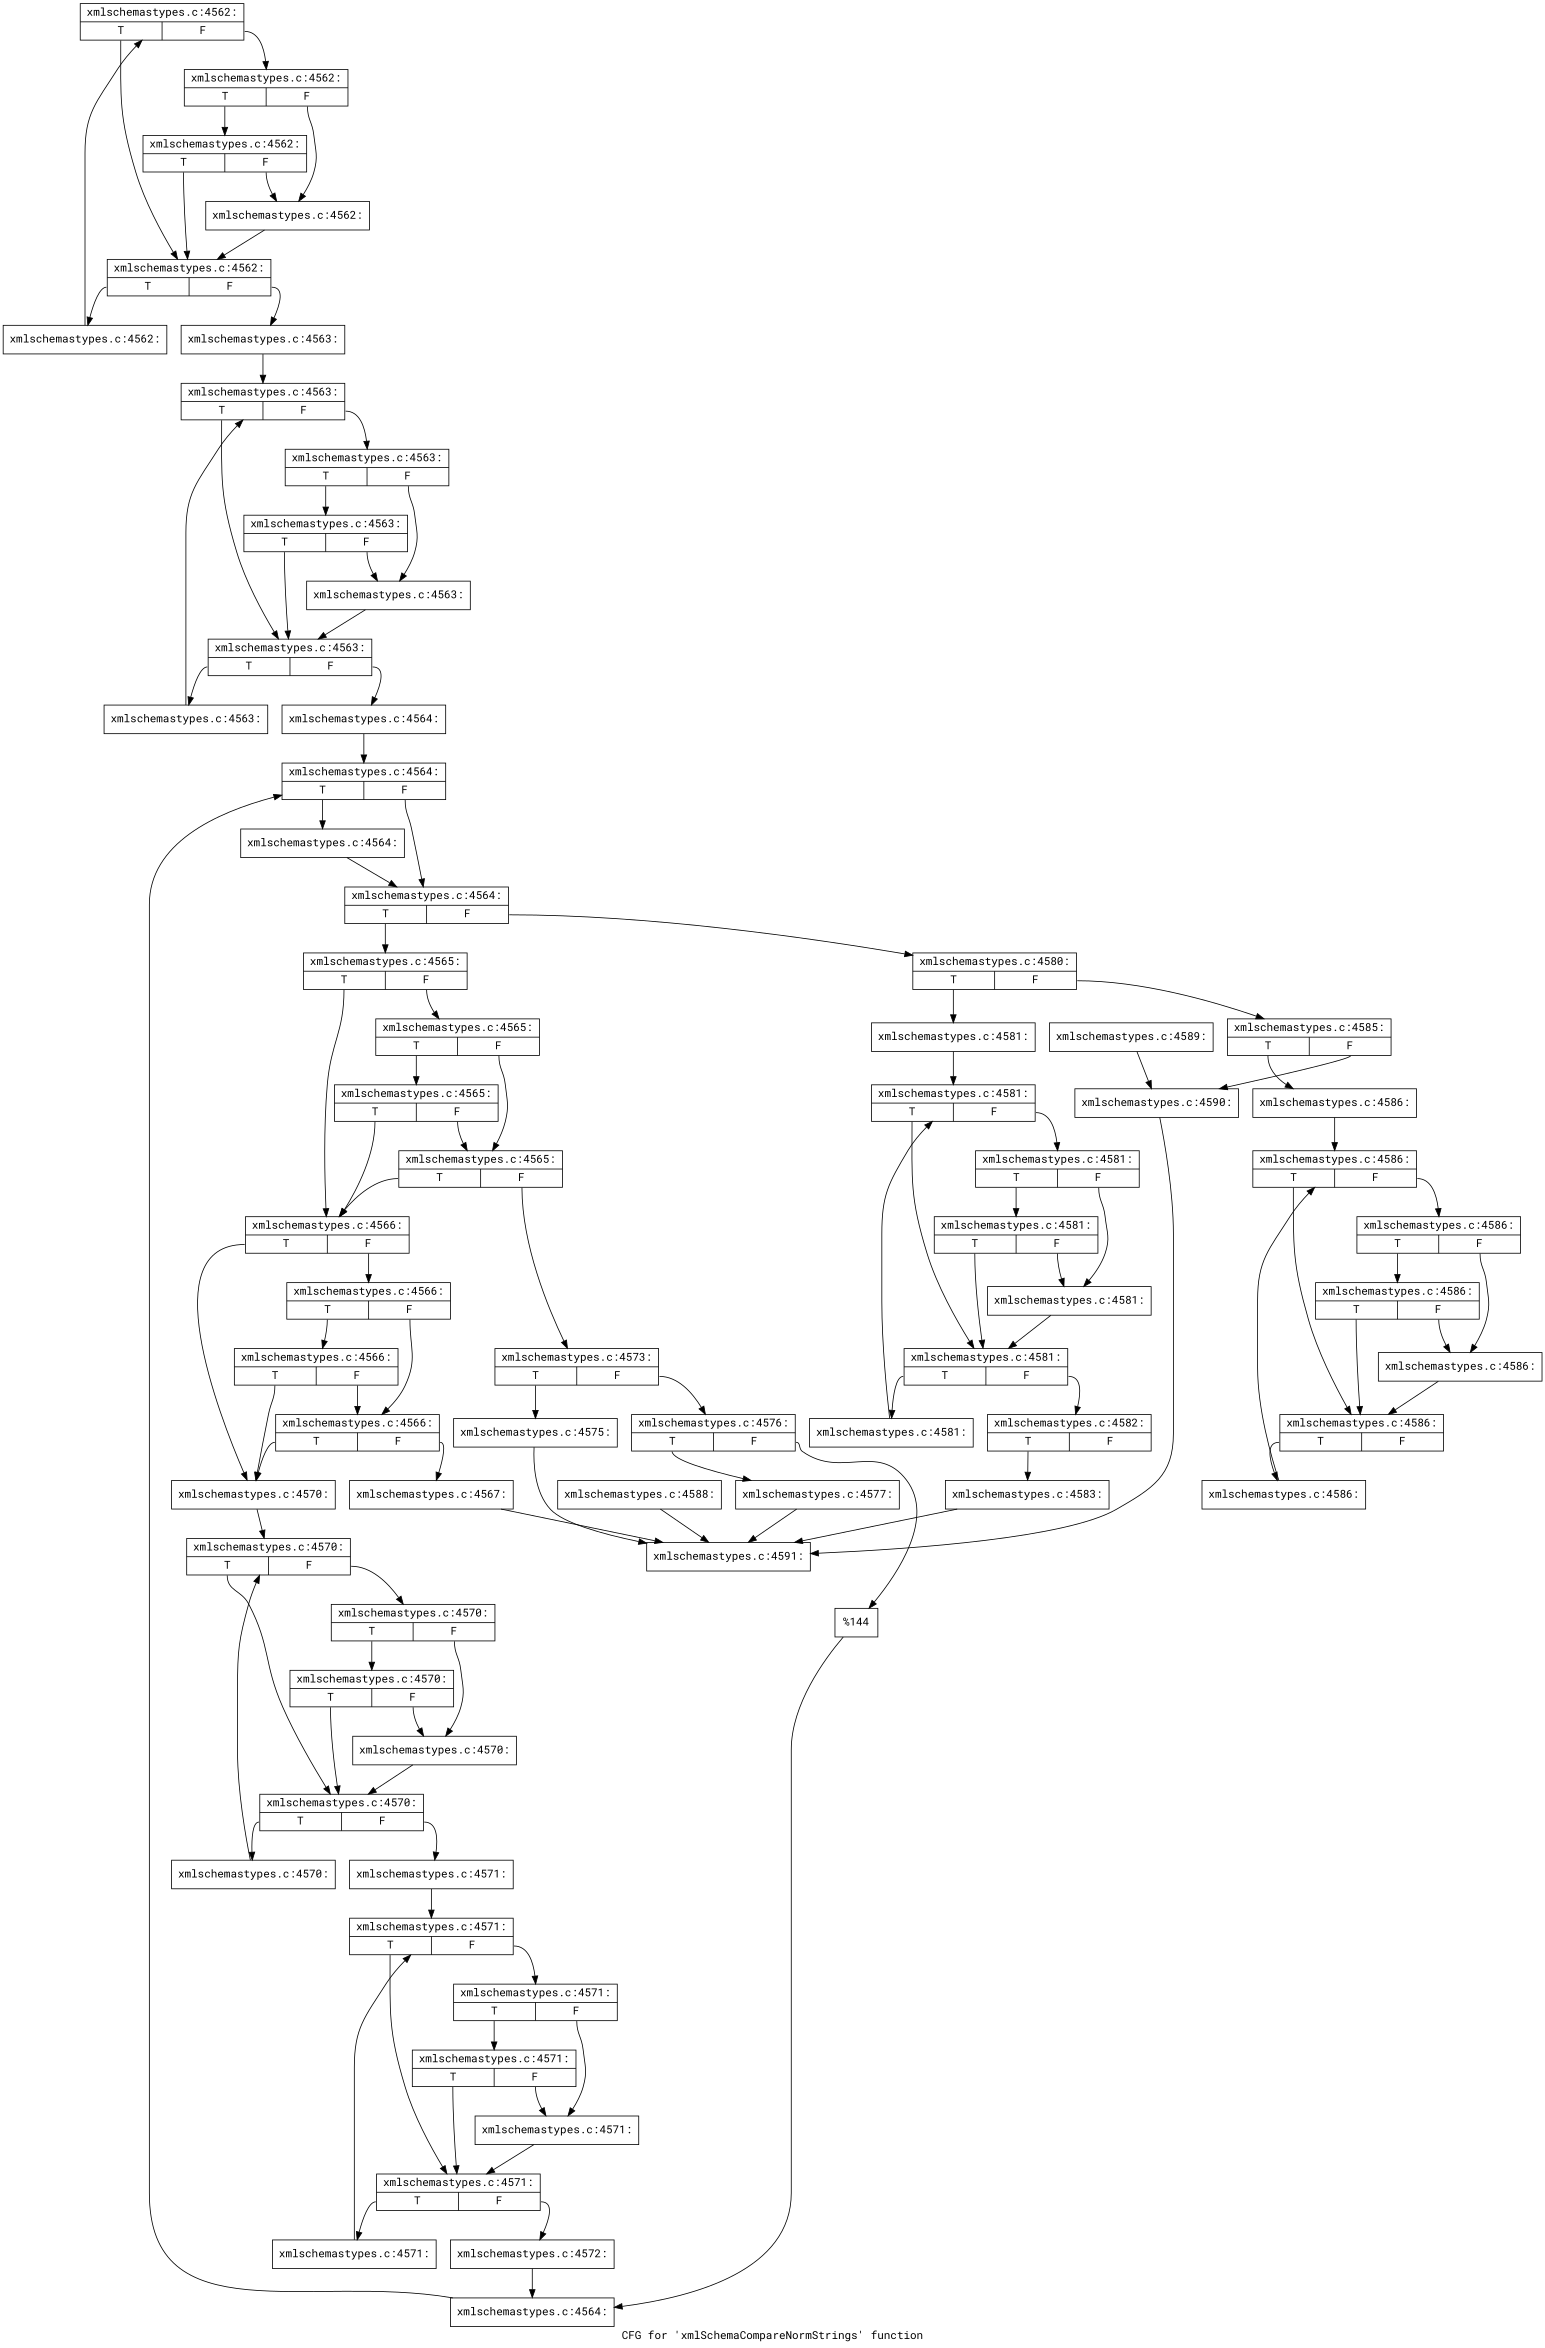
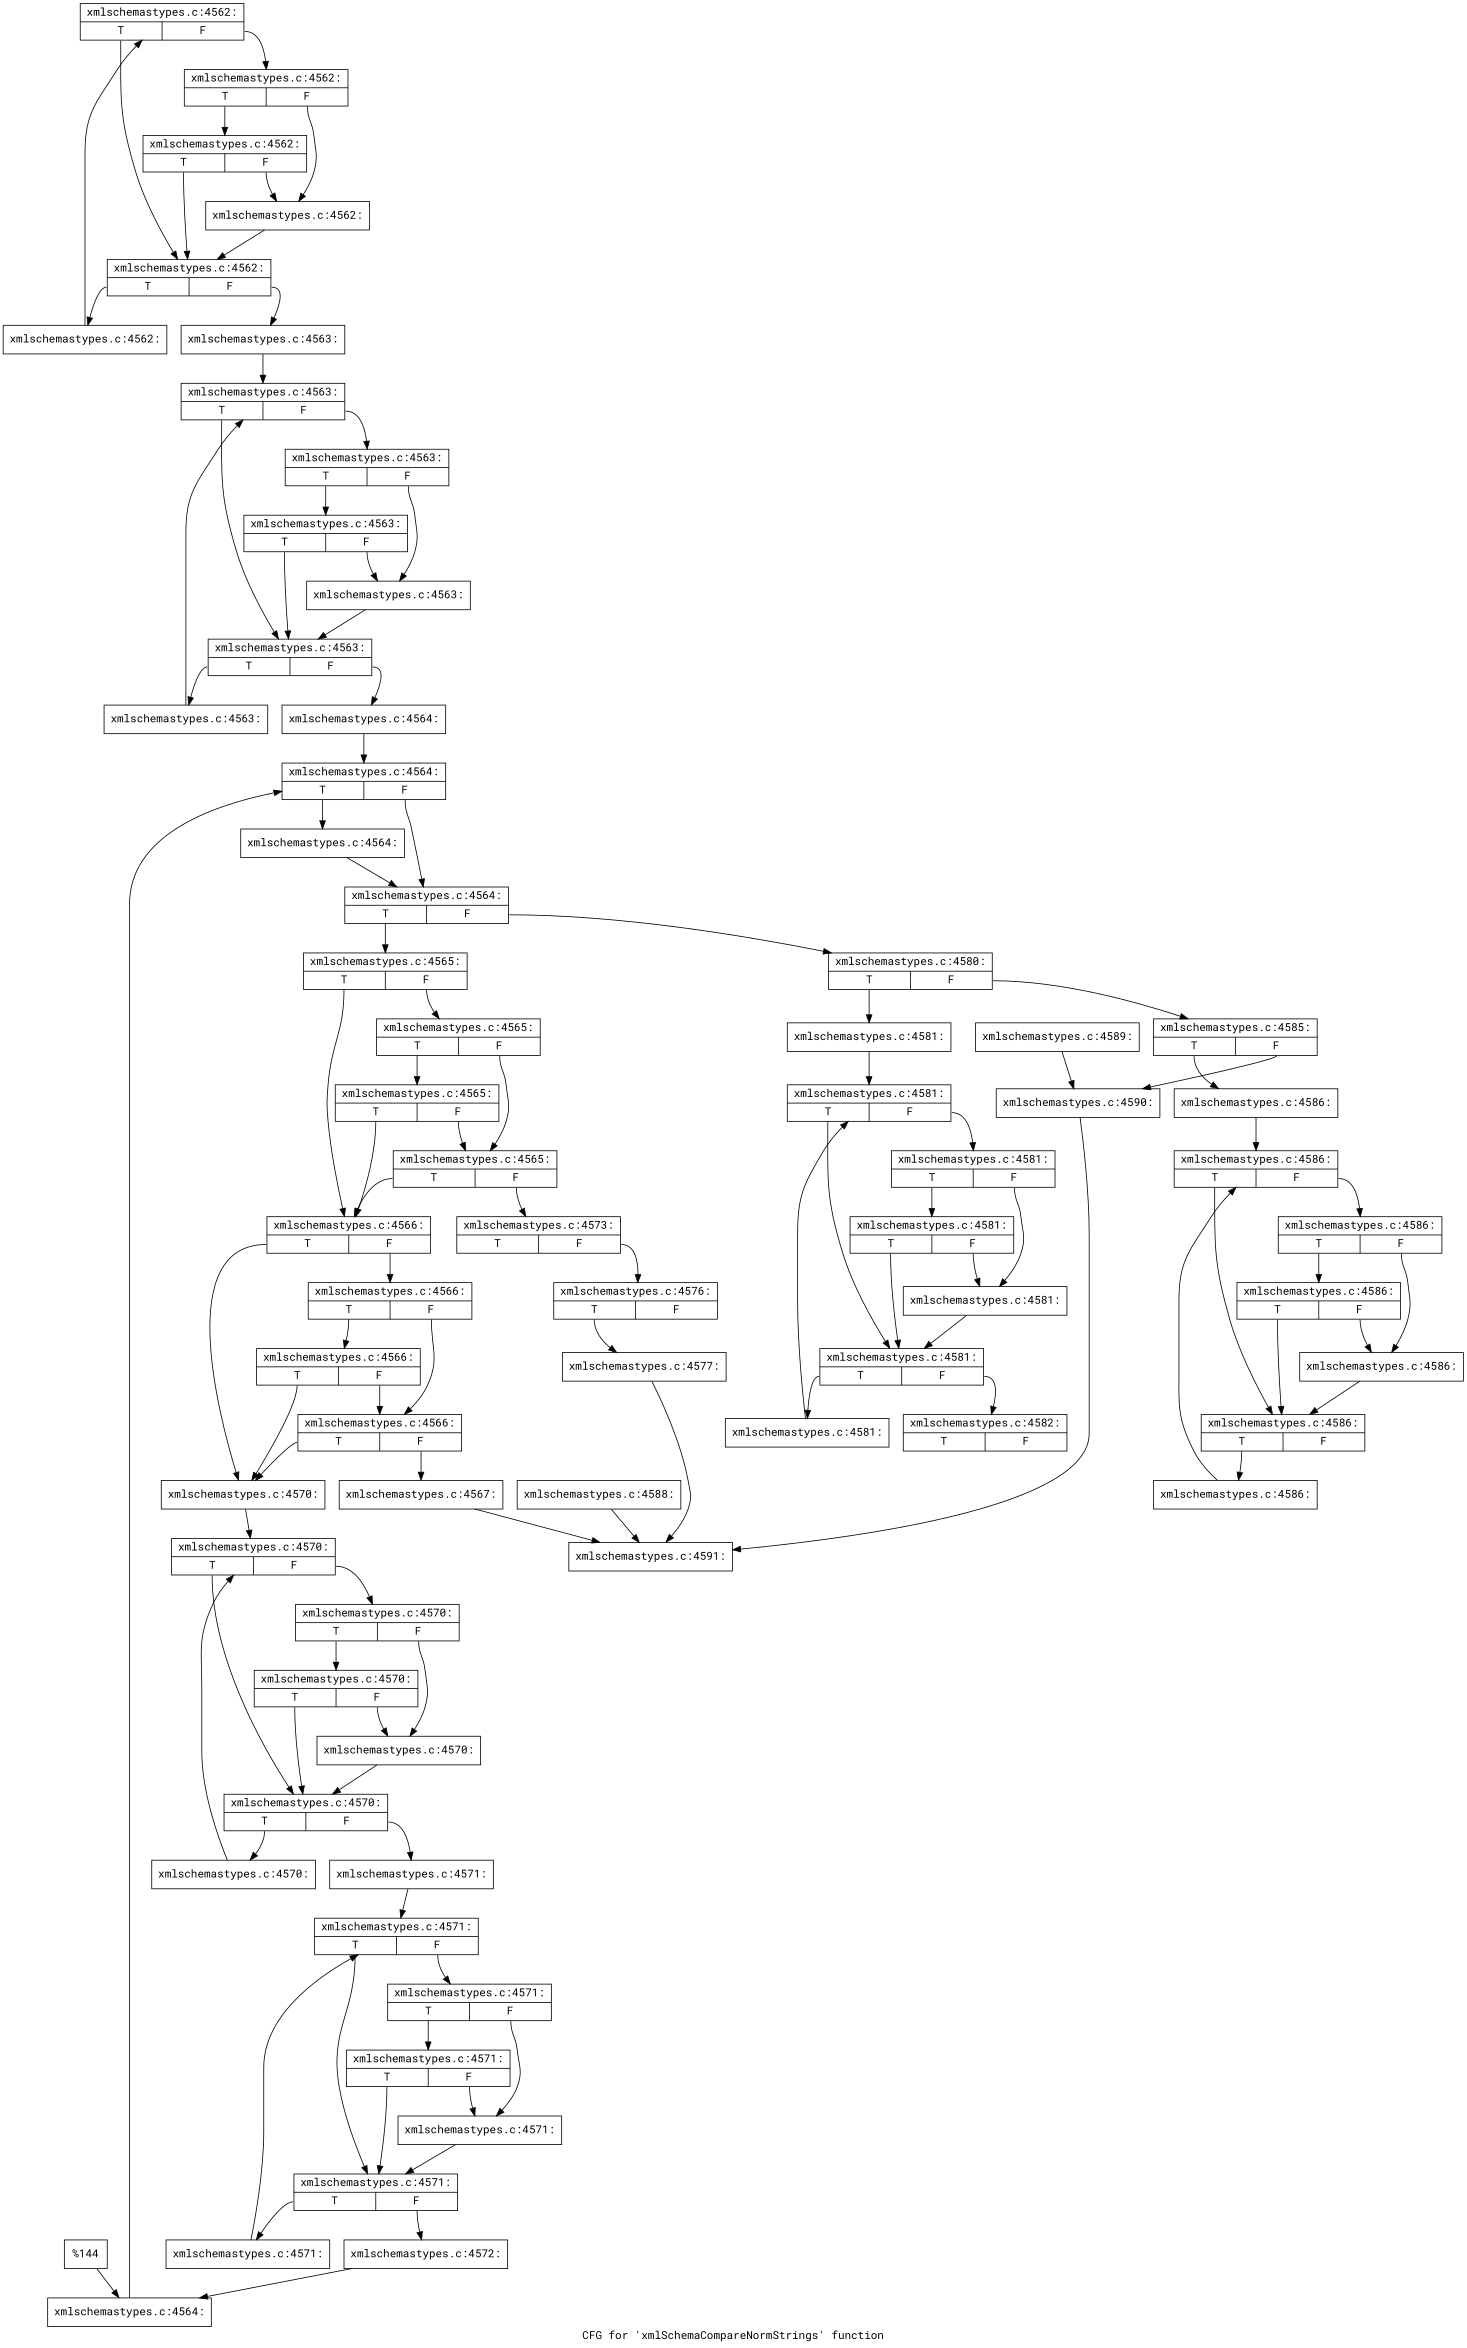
(535, 1433) -> none
(909, 1485) -> none
(1027, 1495) -> none
